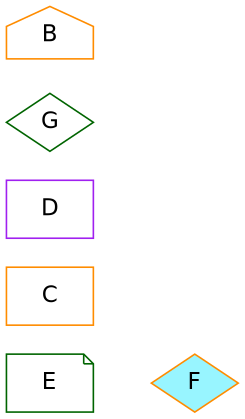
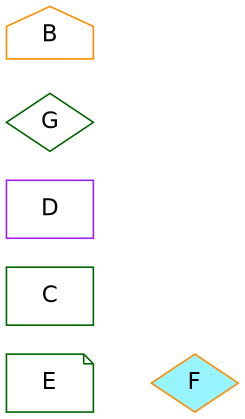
(50, 296) -> (50, 296)
